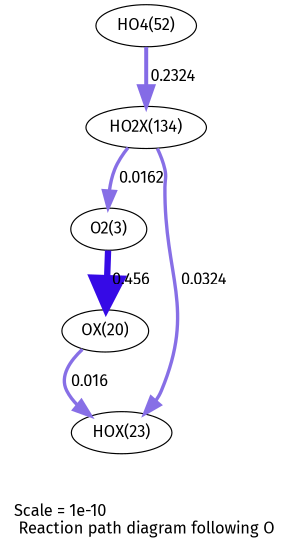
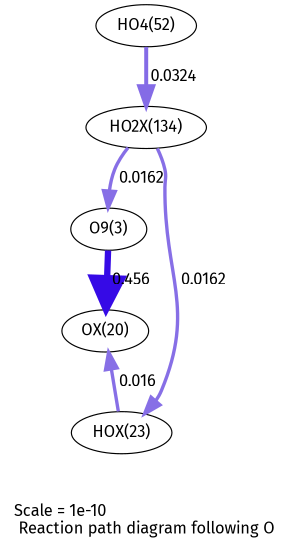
(171, 77) -> (171, 77)
(109, 229) -> (109, 229)
(202, 280) -> (202, 280)
(65, 376) -> (115, 390)
